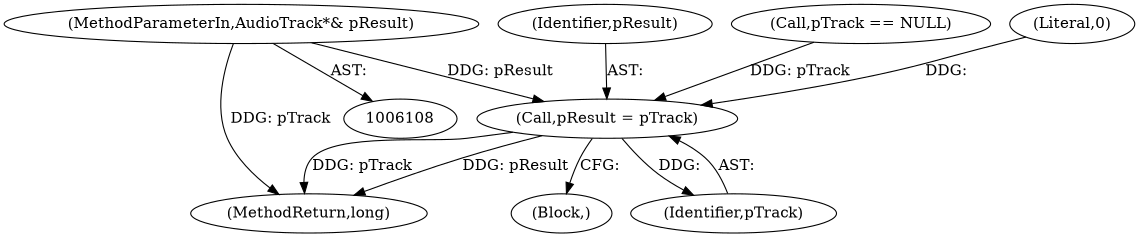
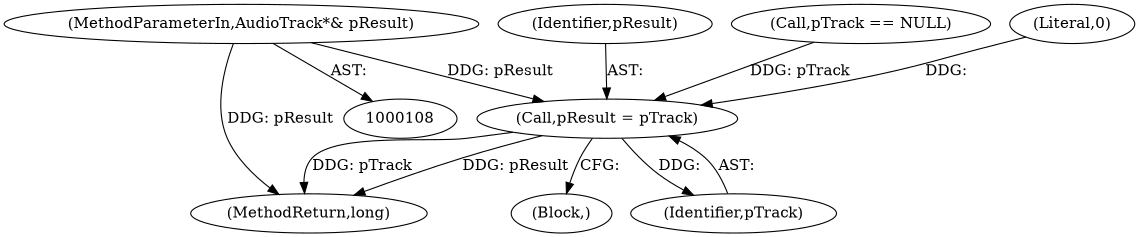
(281, 119) -> (281, 119)
(400, 119) -> (400, 119)
